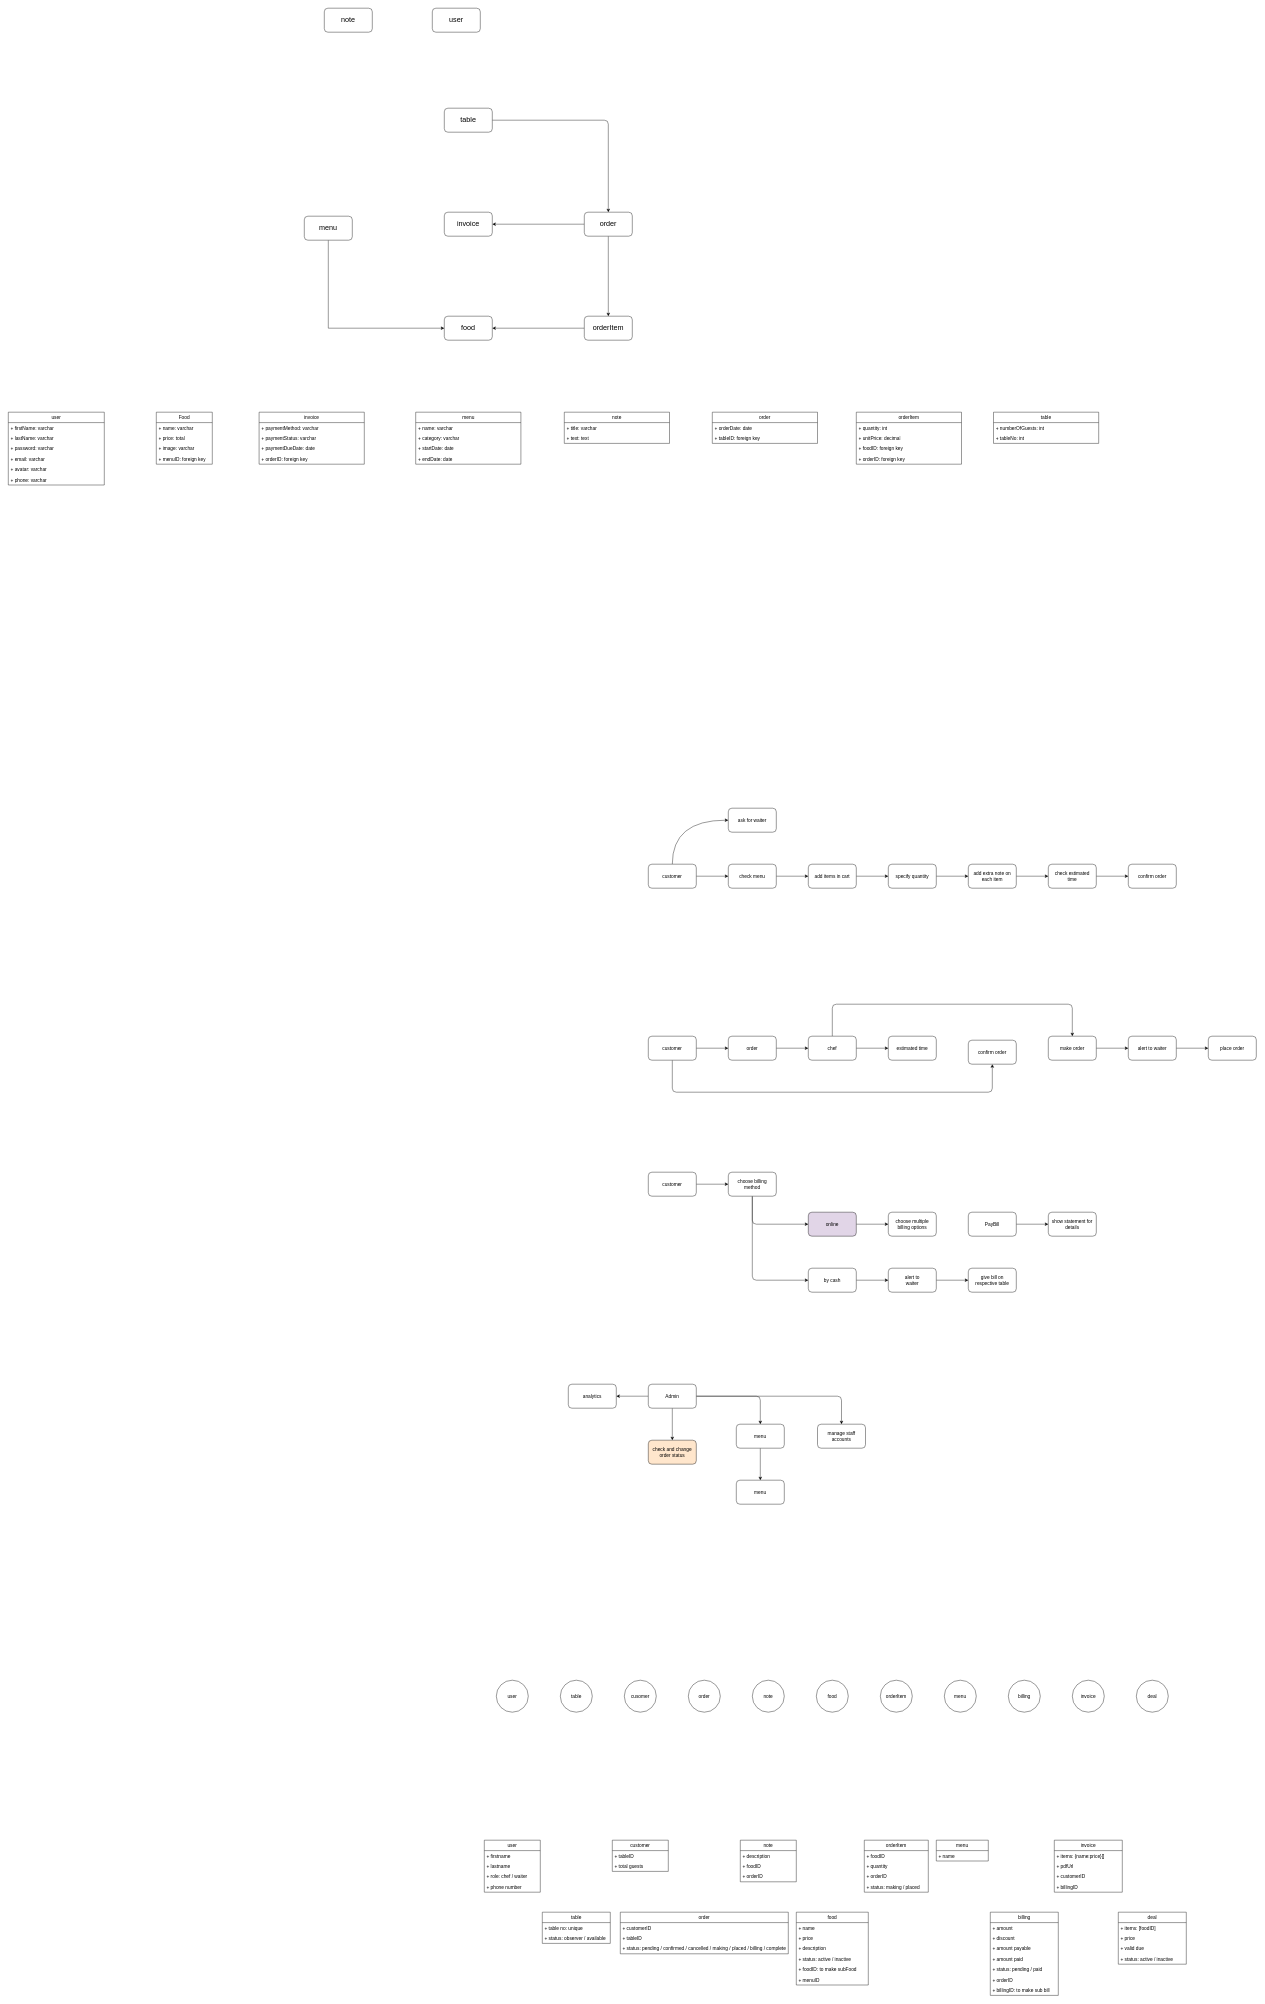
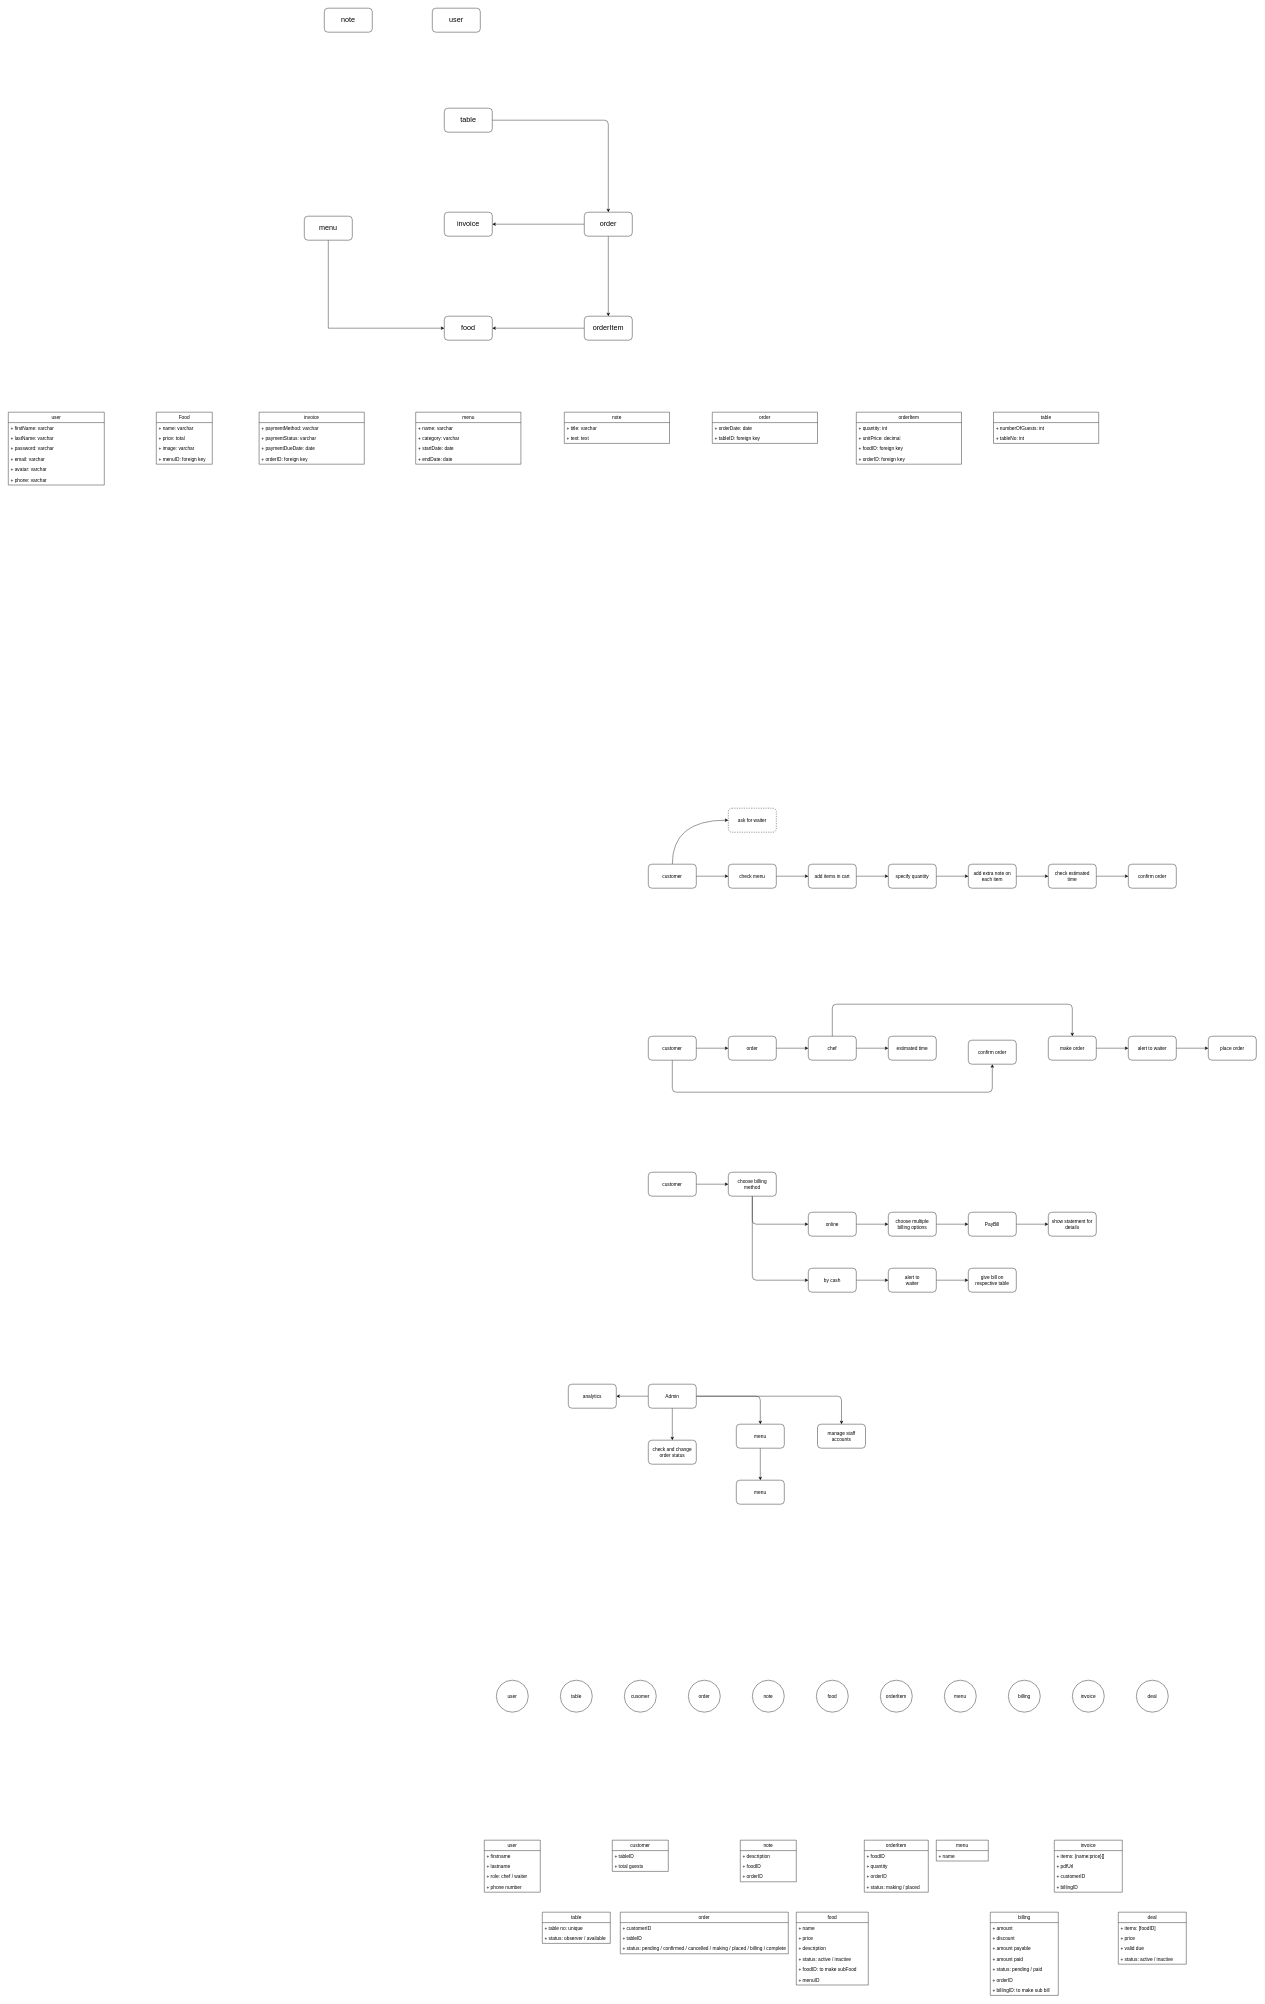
(752, 820) -> (752, 820)
(832, 1224) -> (832, 1224)
none -> (964, 1224)
(672, 1452) -> (672, 1452)
